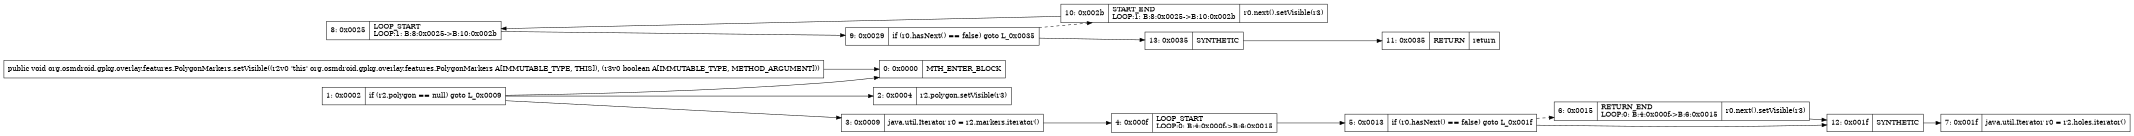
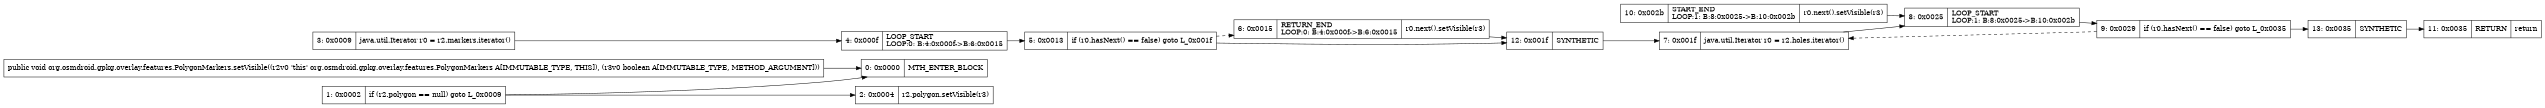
(1063, 25) -> (1975, 35)
none -> (1871, 29)
(671, 109) -> none
